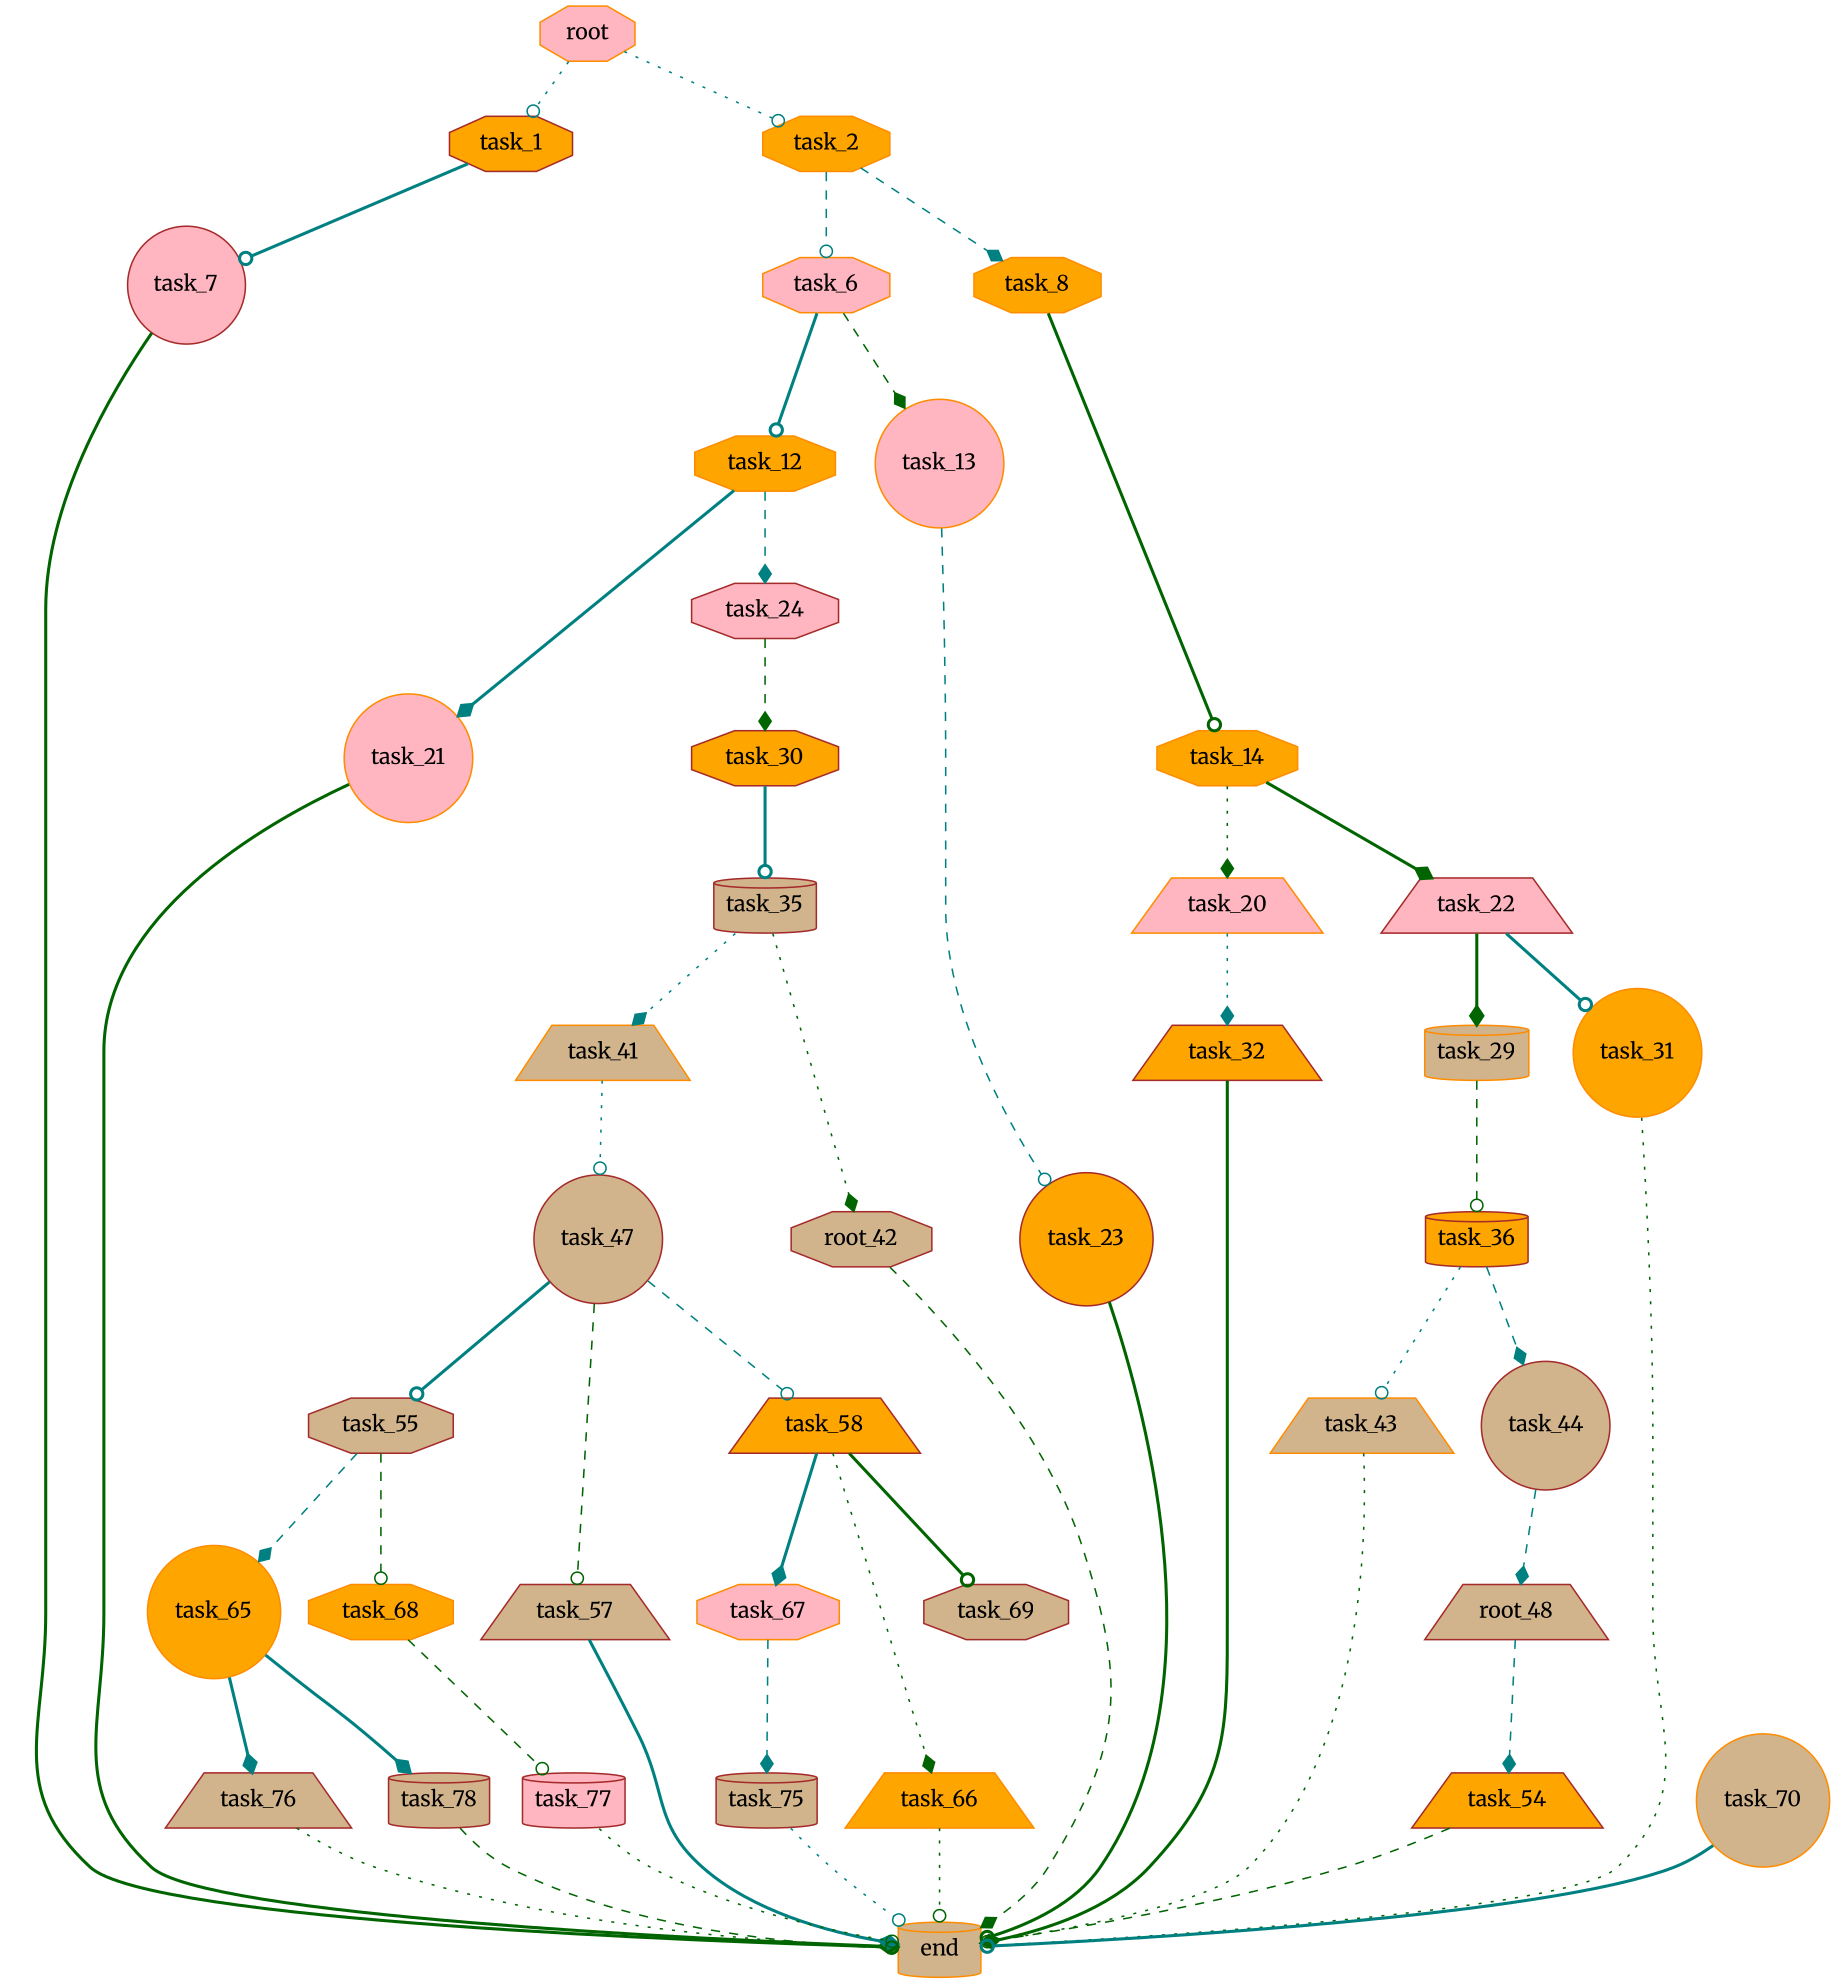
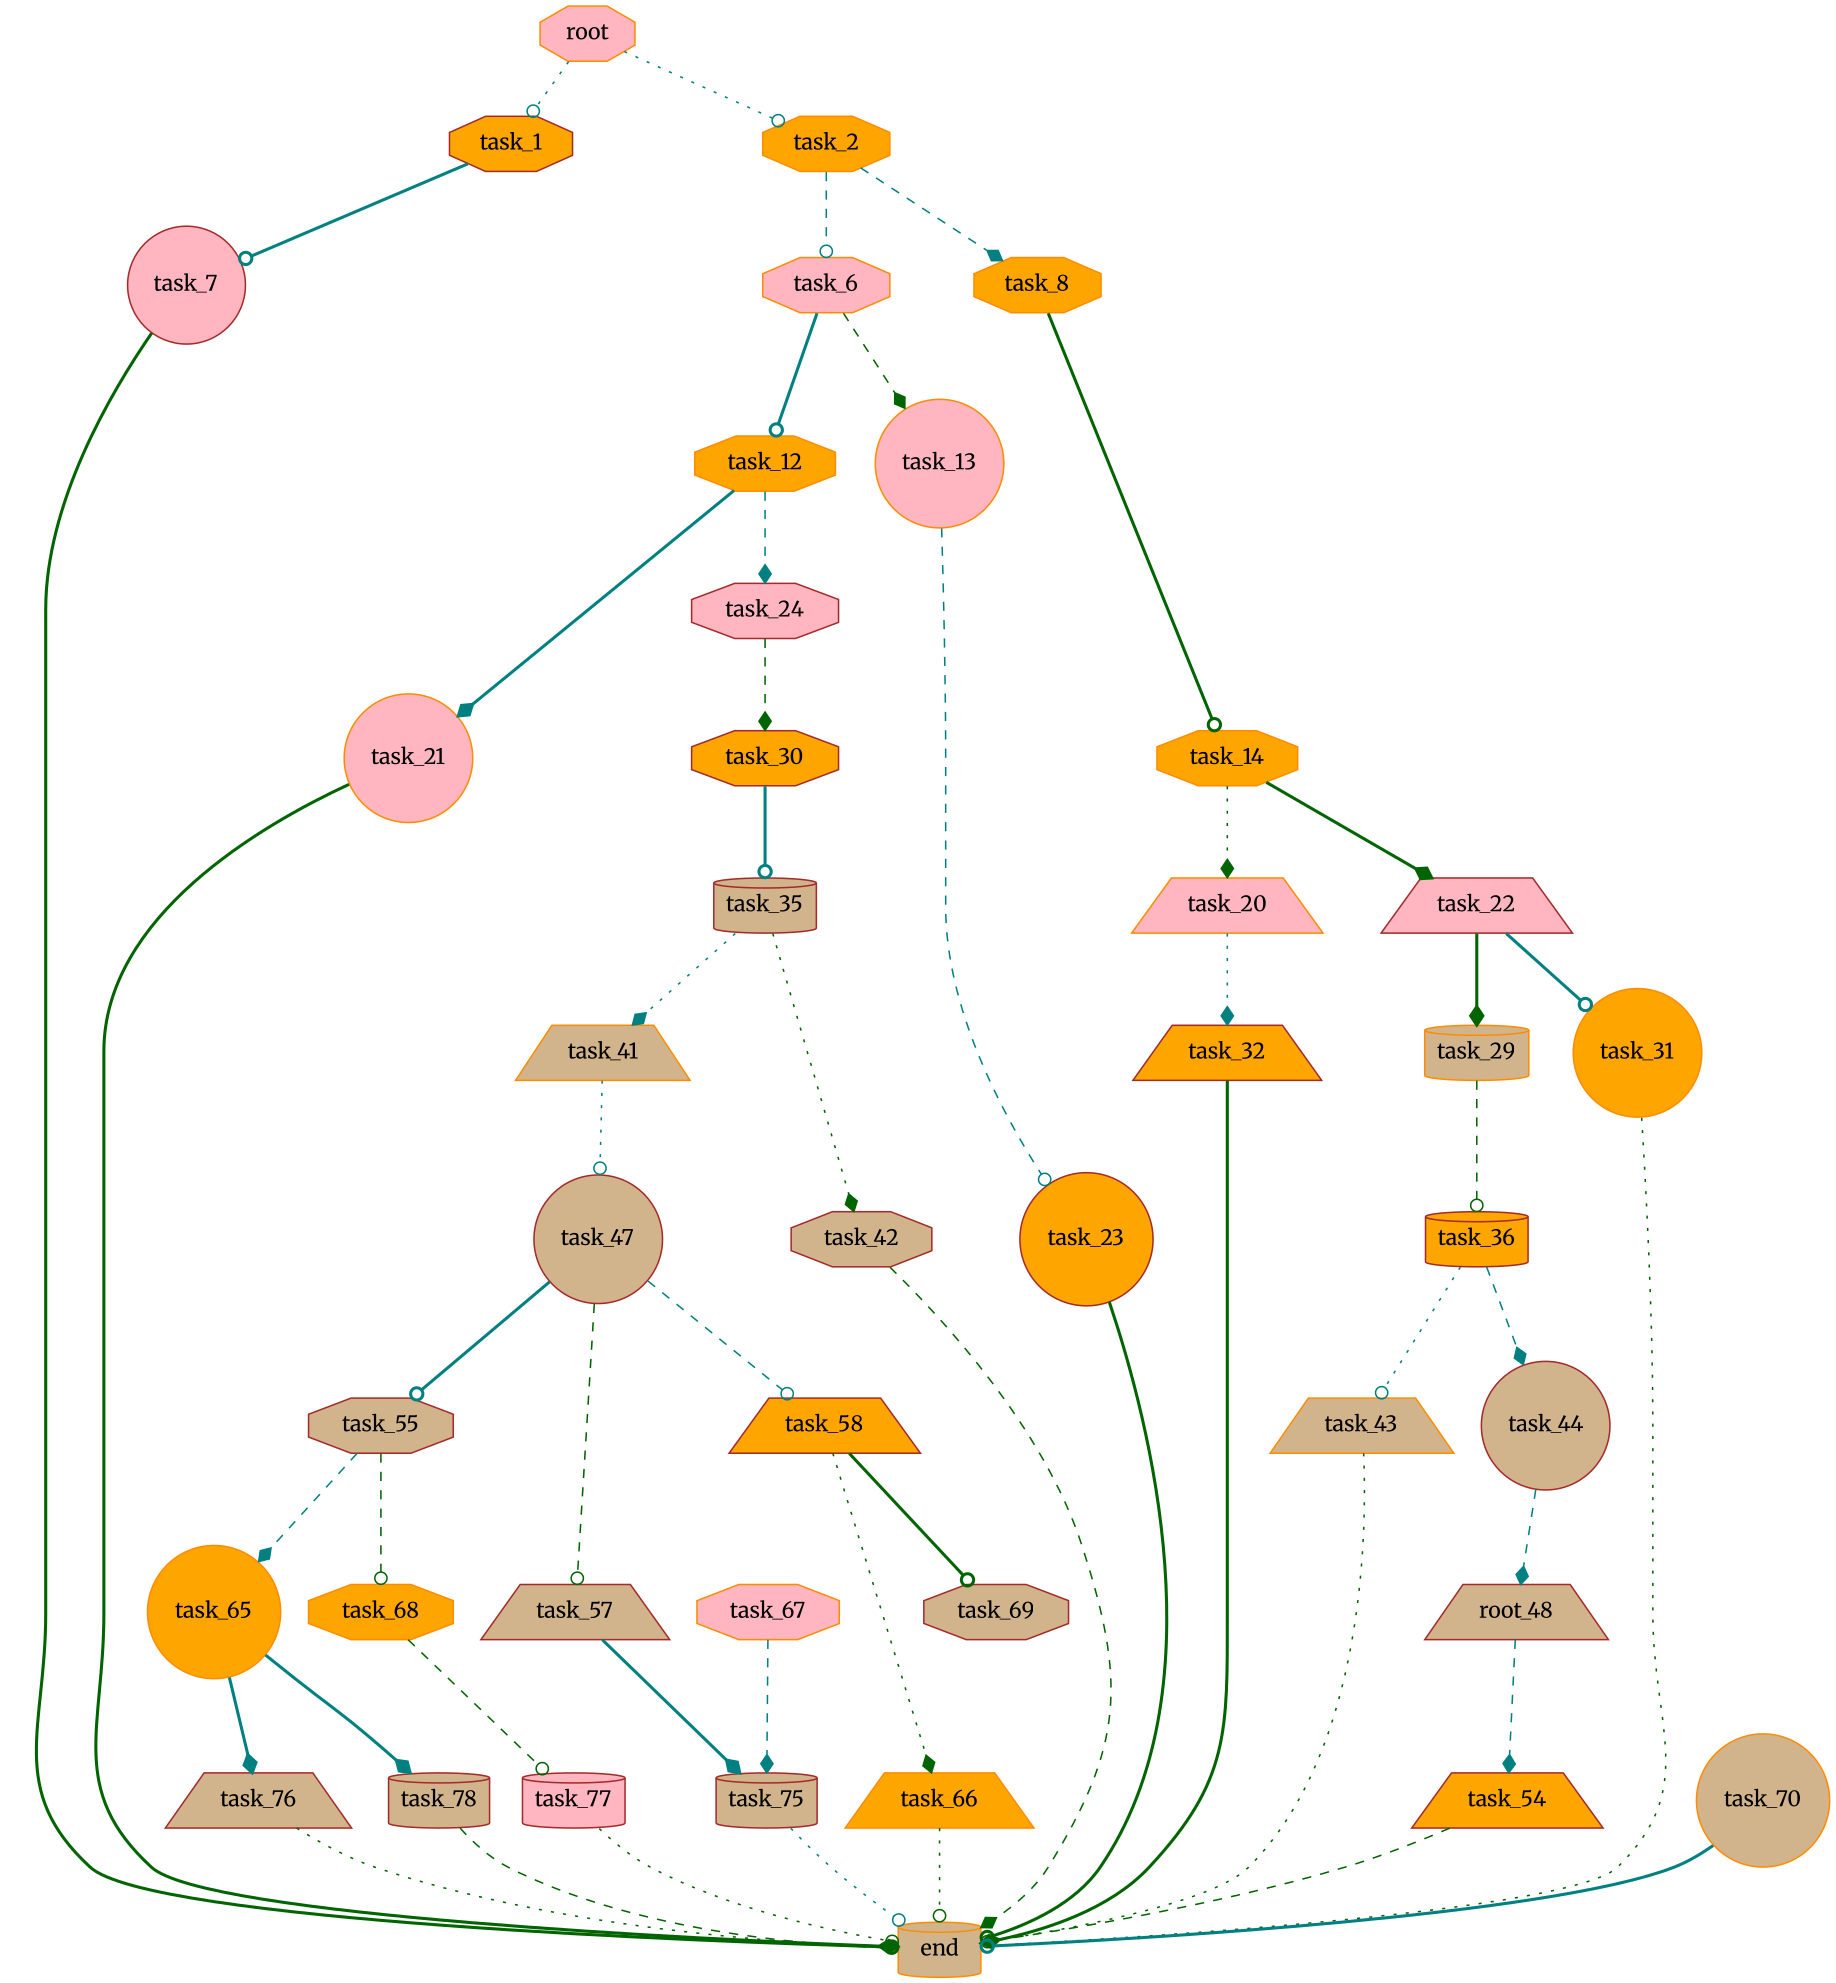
(862, 1239) -> (862, 1239)
(799, 1510) -> none
(682, 1844) -> (664, 1700)
